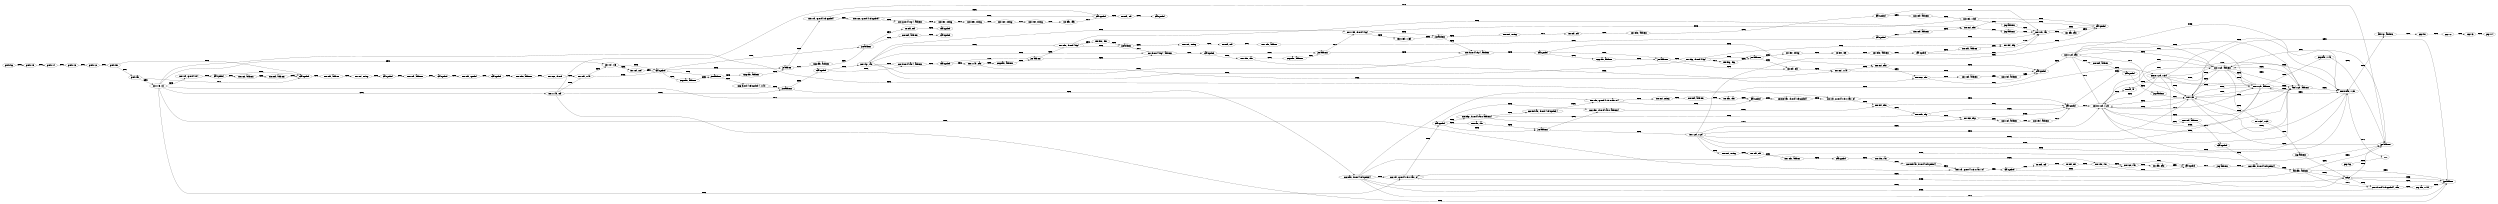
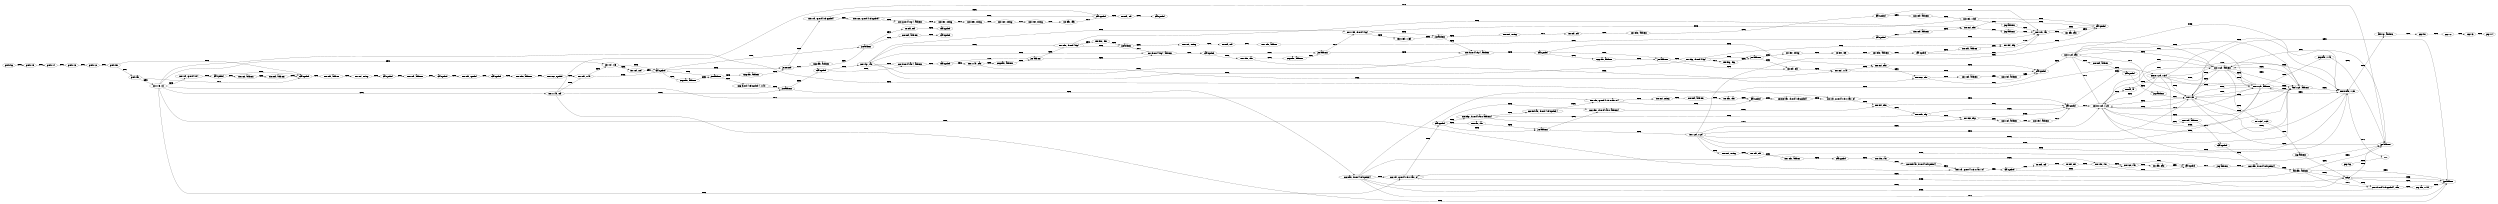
(787, 68) -> (787, 68)
(555, 76) -> (555, 76)
